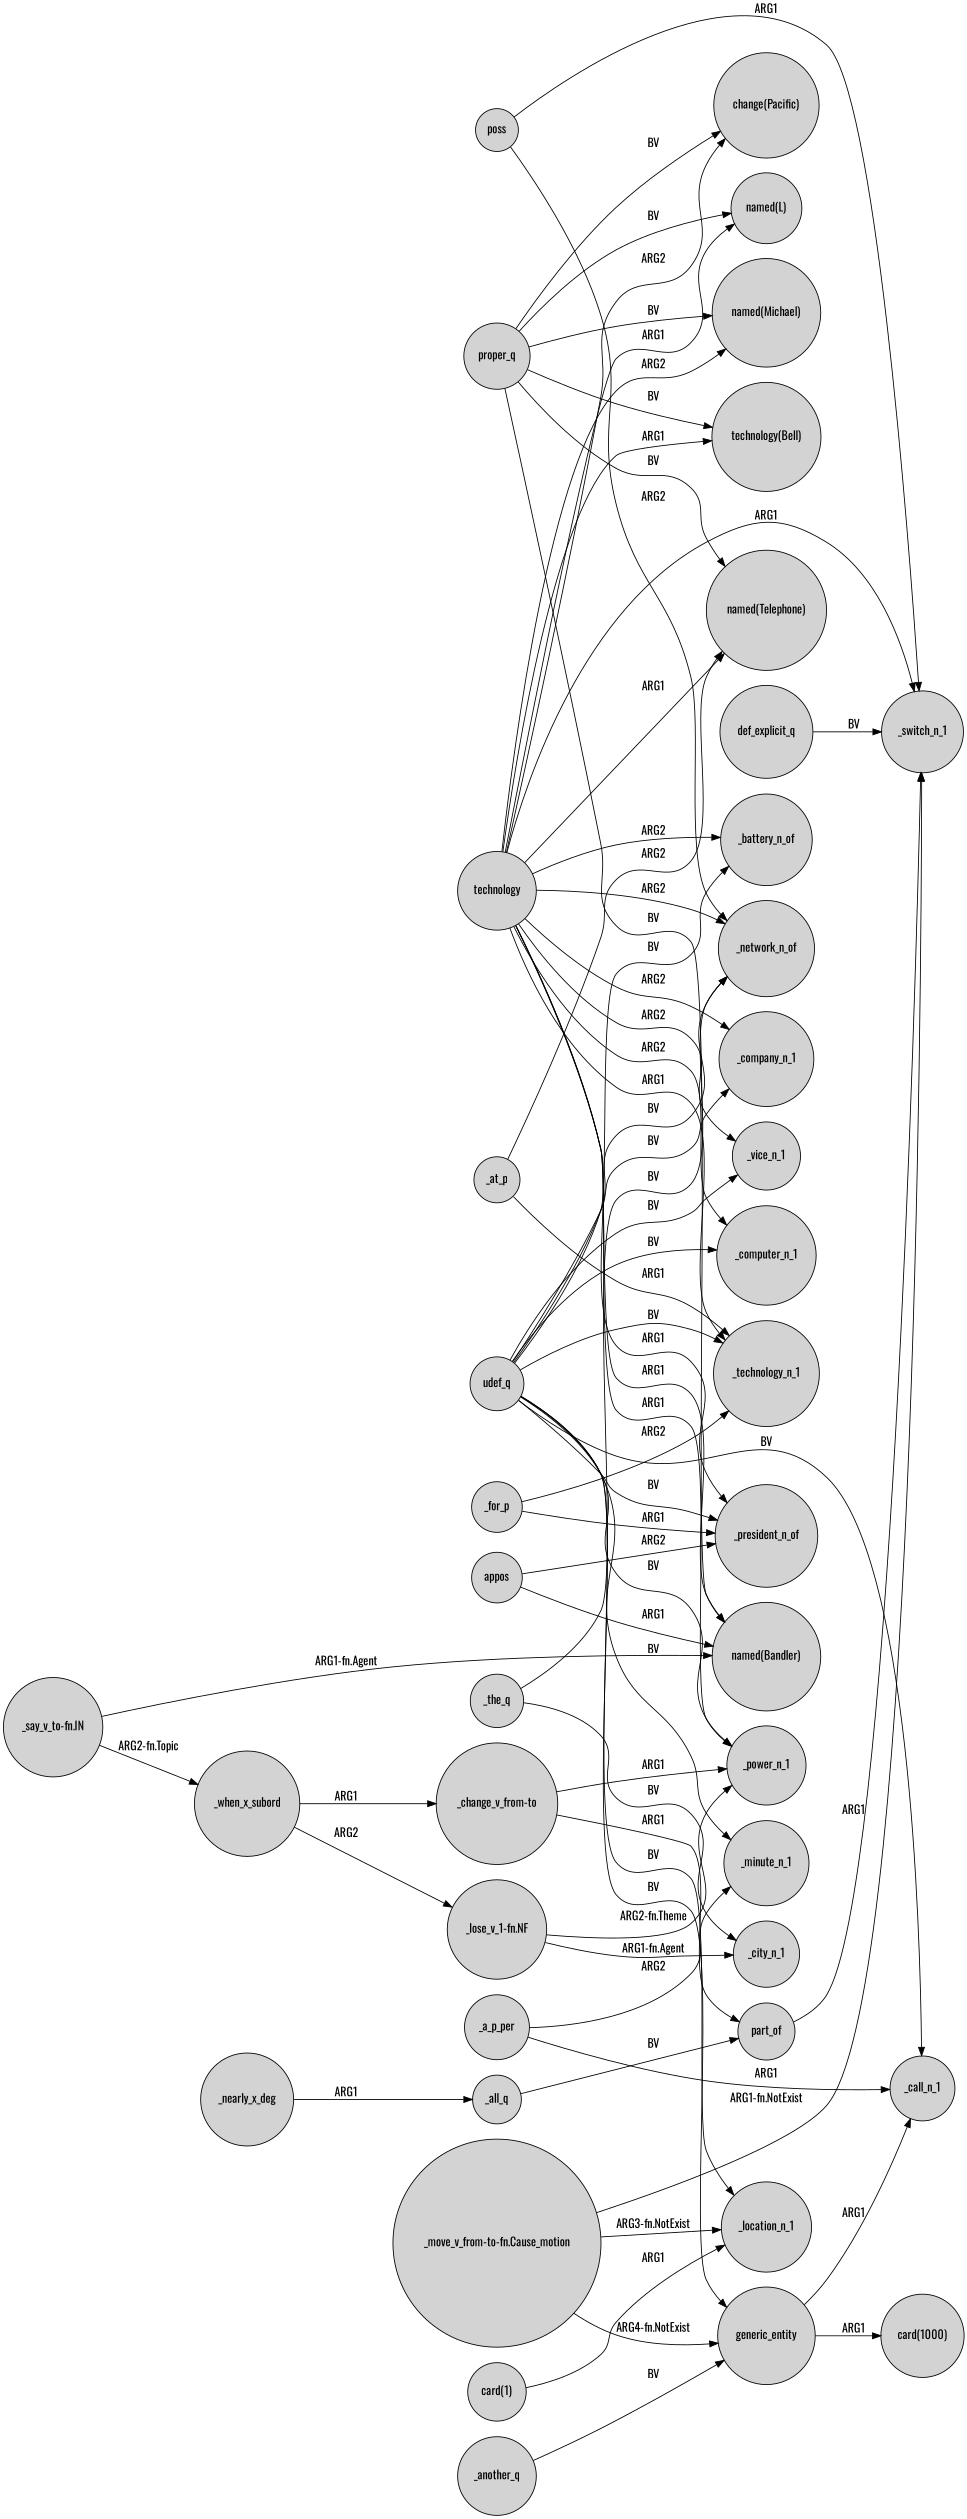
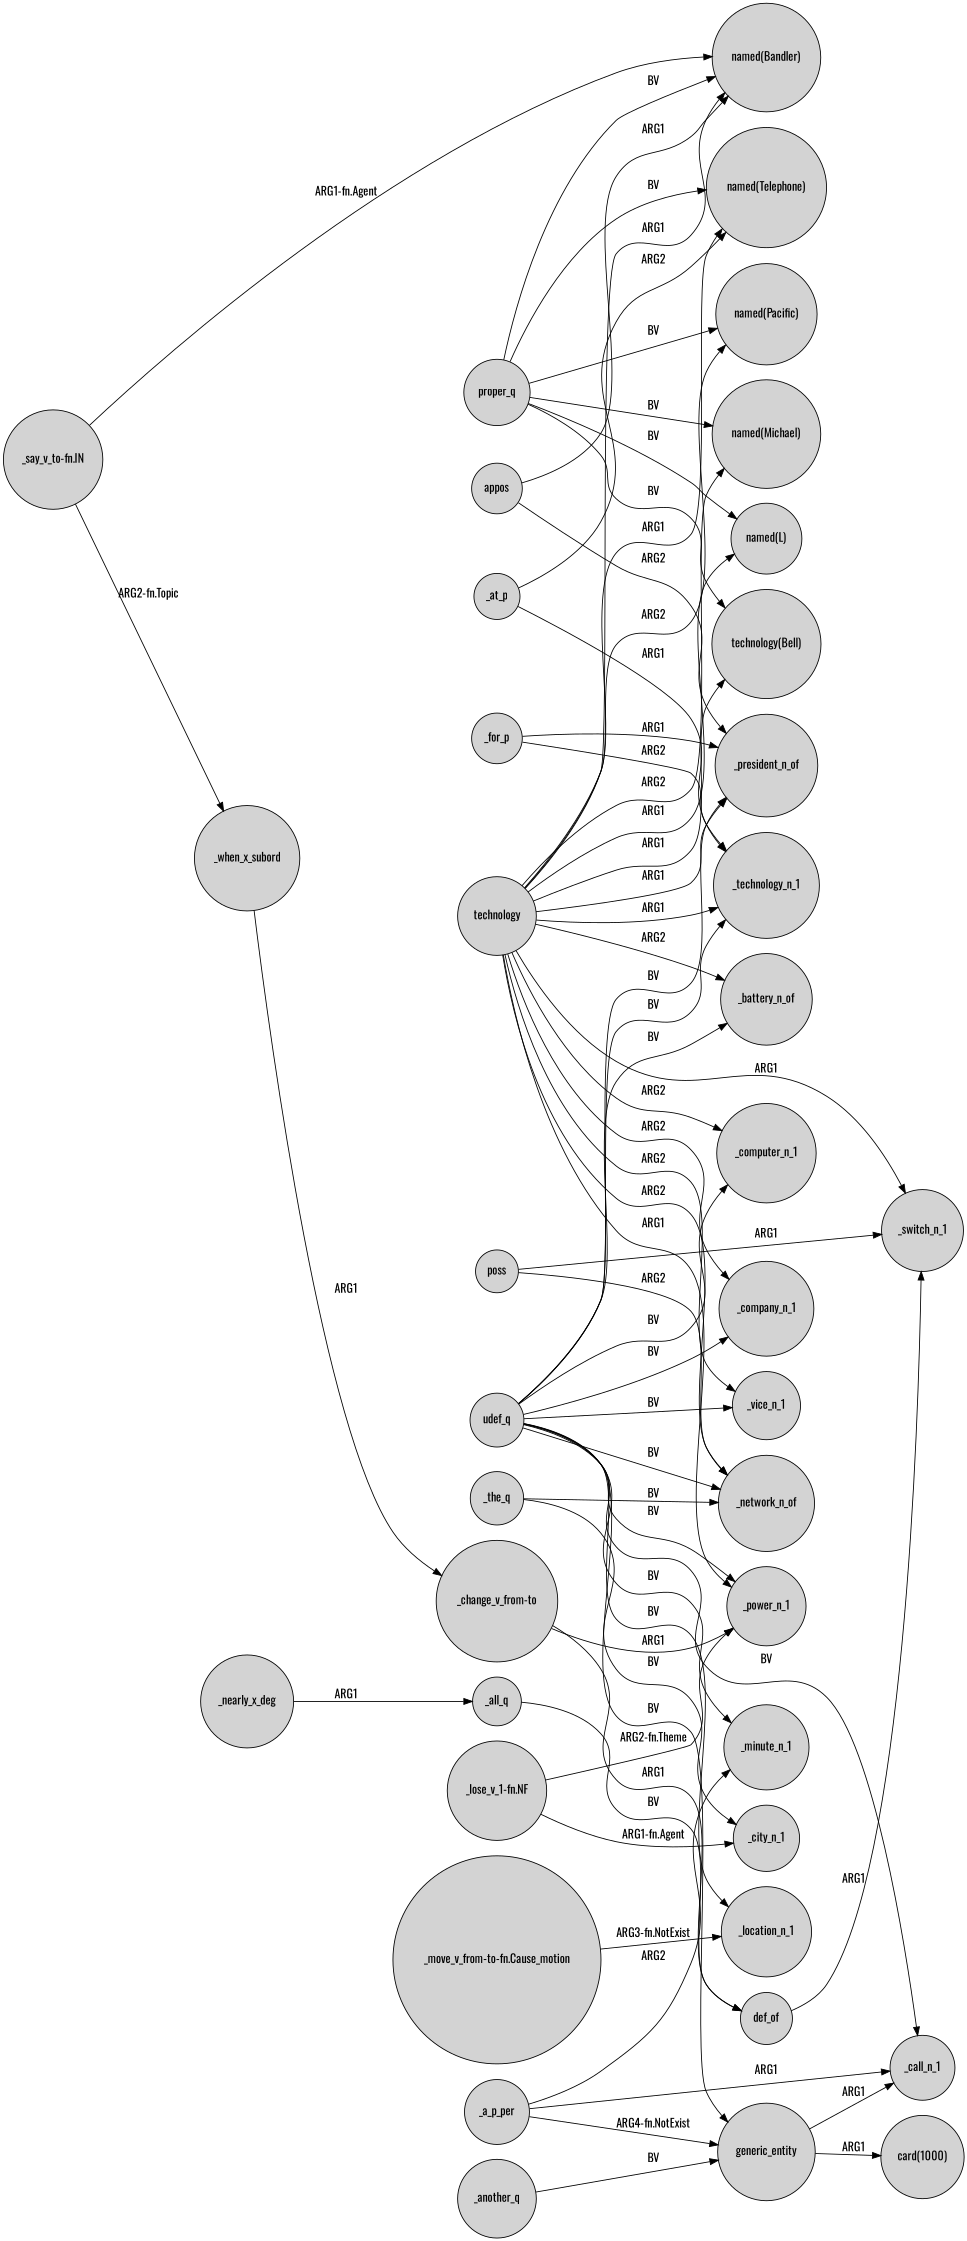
(766, 105) -> (766, 314)
(766, 732) -> none
(902, 1575) -> none
(369, 1865) -> none
(766, 2031) -> (766, 2018)
(639, 2341) -> (620, 2130)
(497, 2392) -> none
